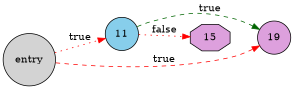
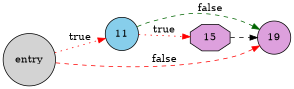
(210, 8) -> (210, 8)
(164, 30) -> (164, 30)
none -> (240, 38)
(164, 59) -> (164, 59)
